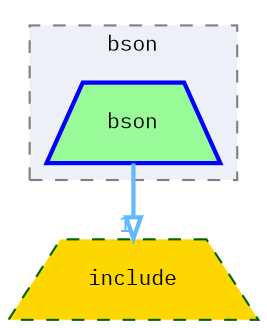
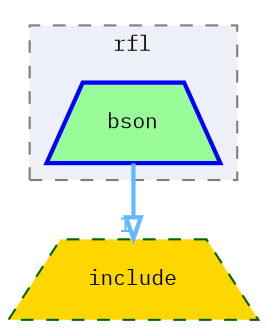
(133, 46) -> (133, 46)
